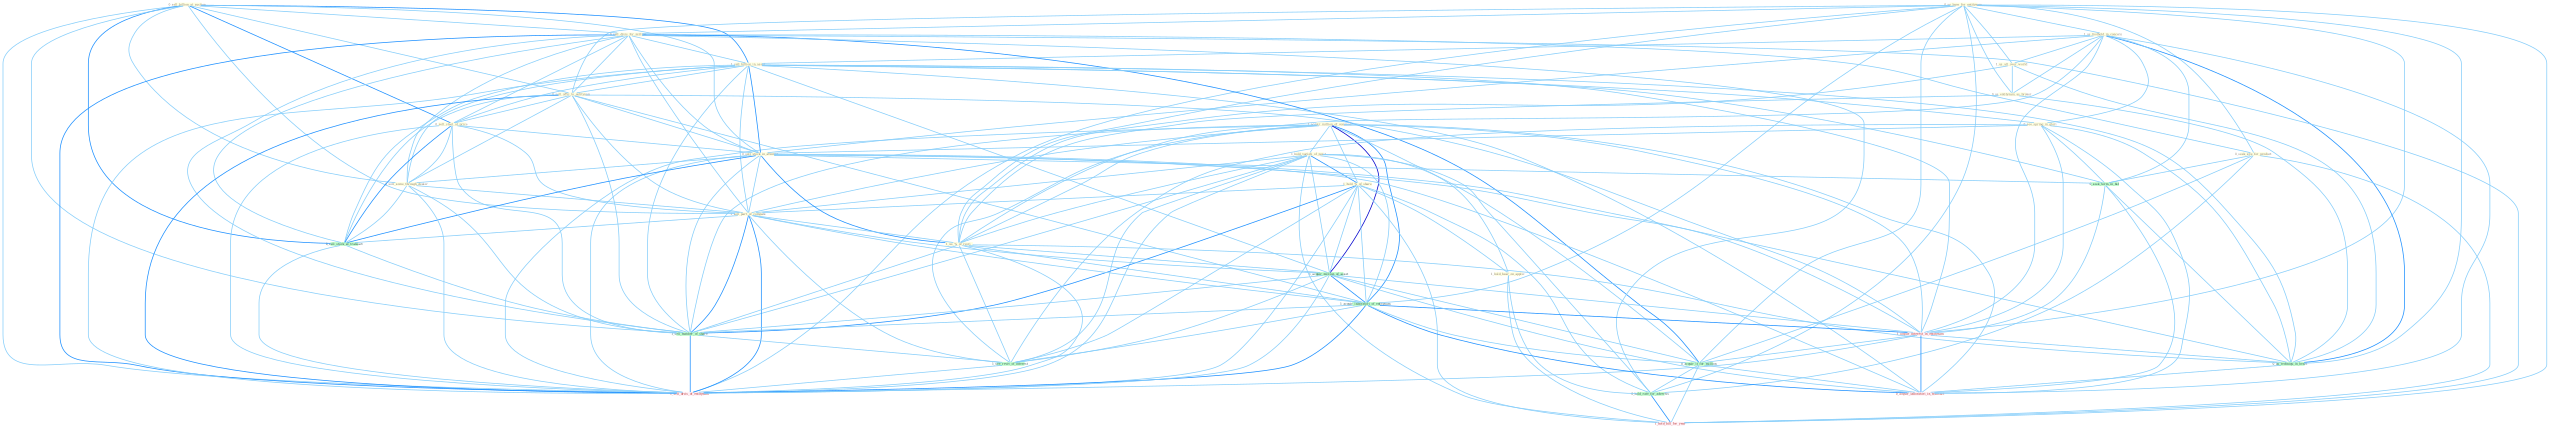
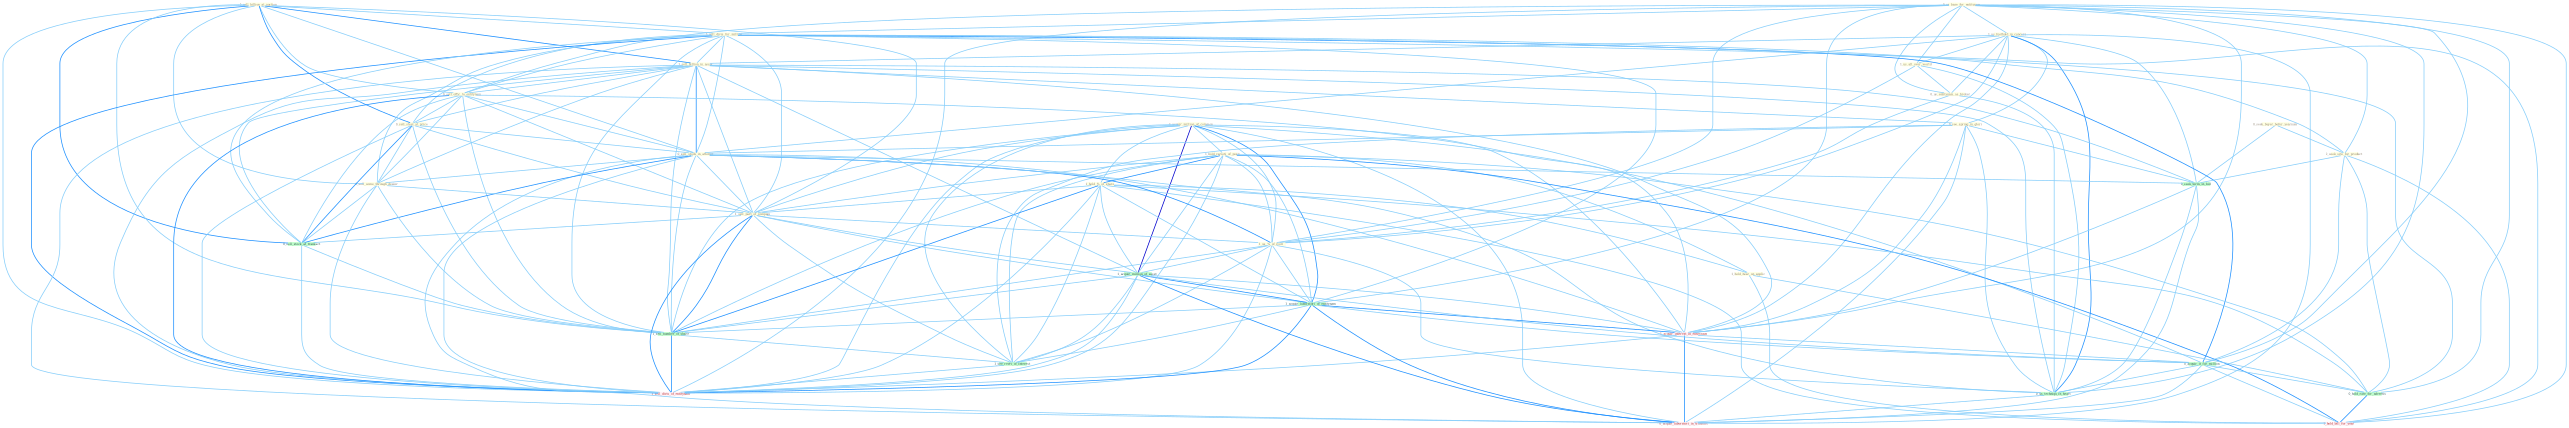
none -> (2276, 124)
(930, 189) -> (1413, 56)
(1603, 349) -> (1401, 371)
(2106, 349) -> (2128, 379)
(1408, 368) -> (1802, 231)
